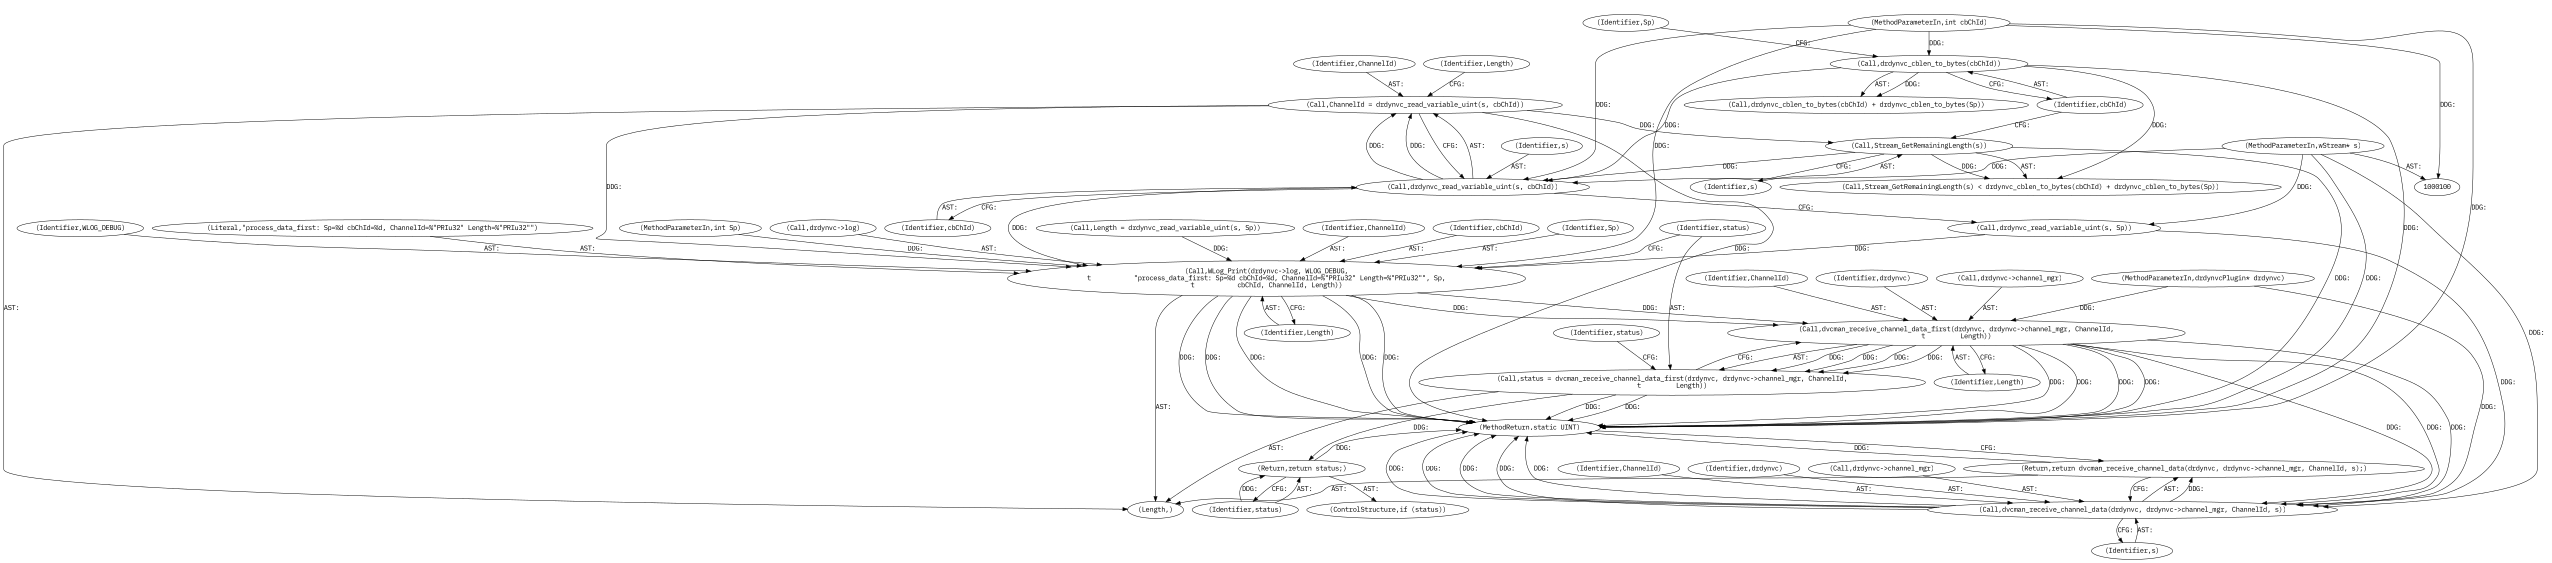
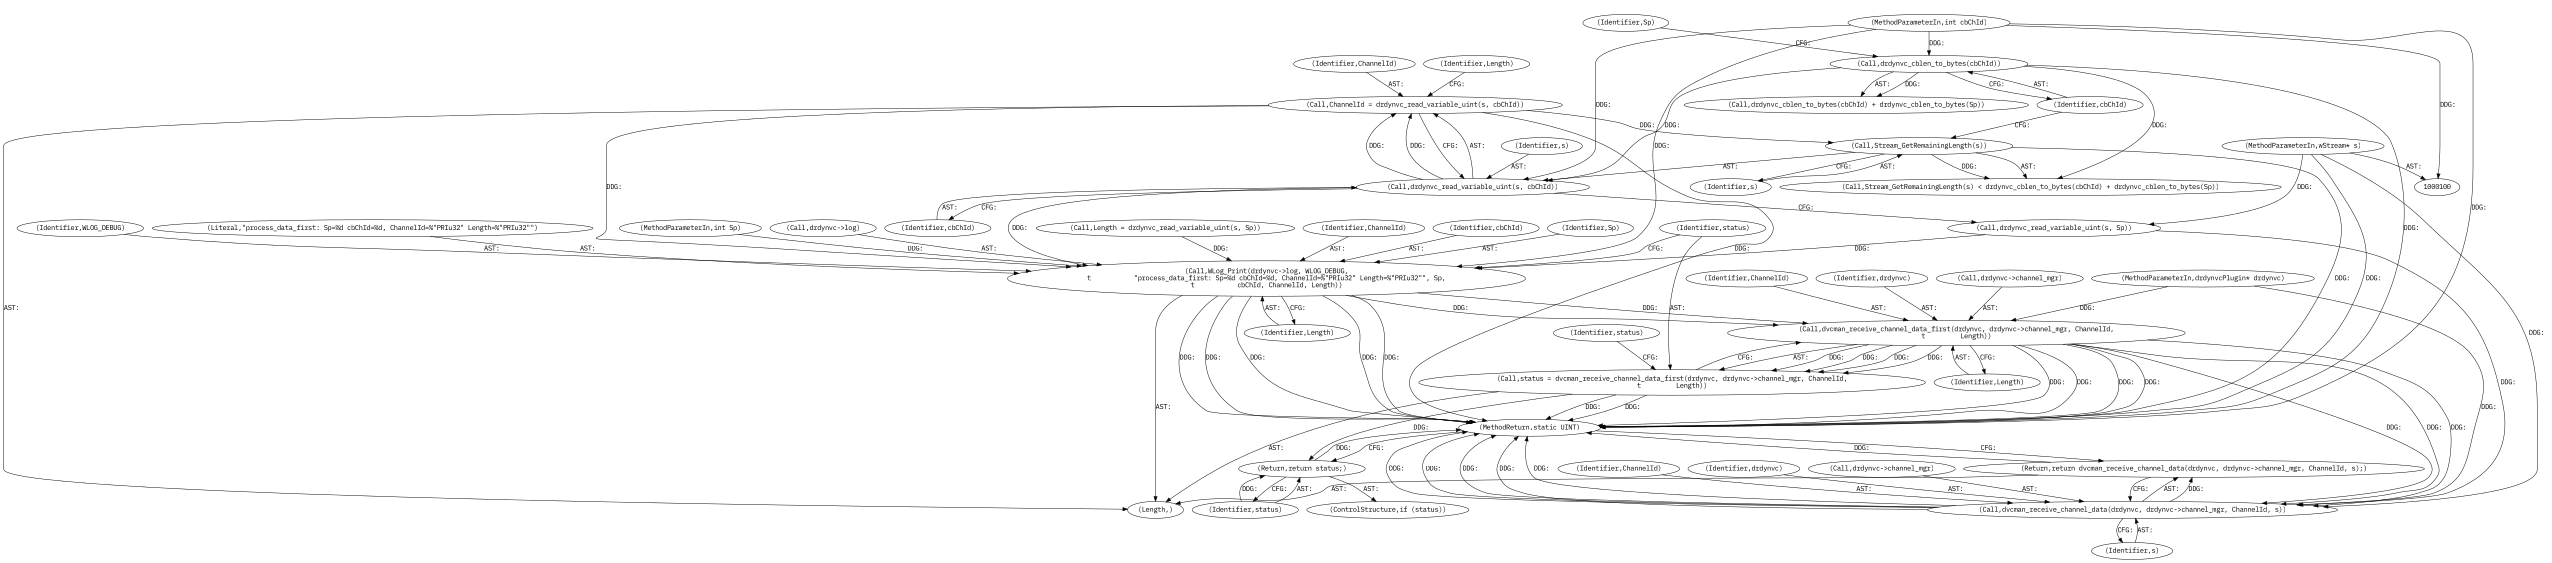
(1733, 167) -> (1733, 167)
(1903, 176) -> none
none -> (1399, 438)
